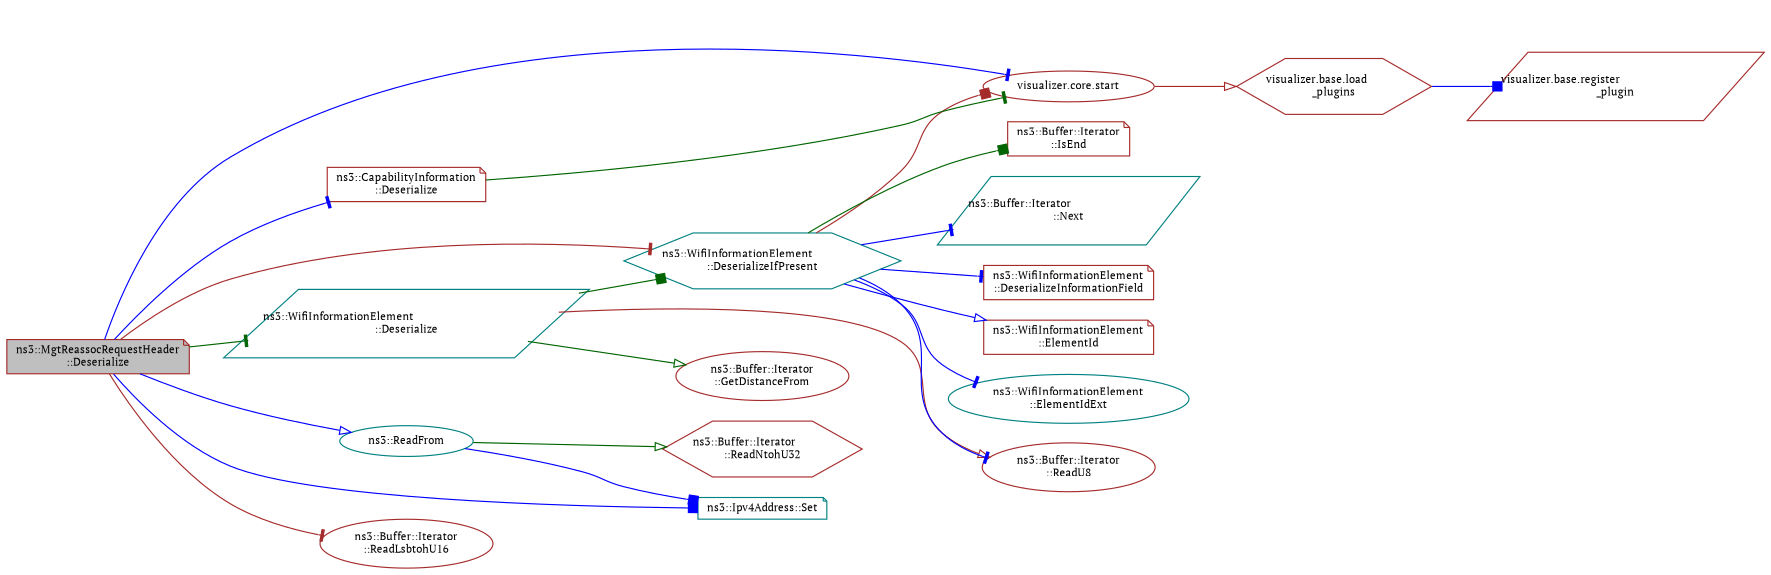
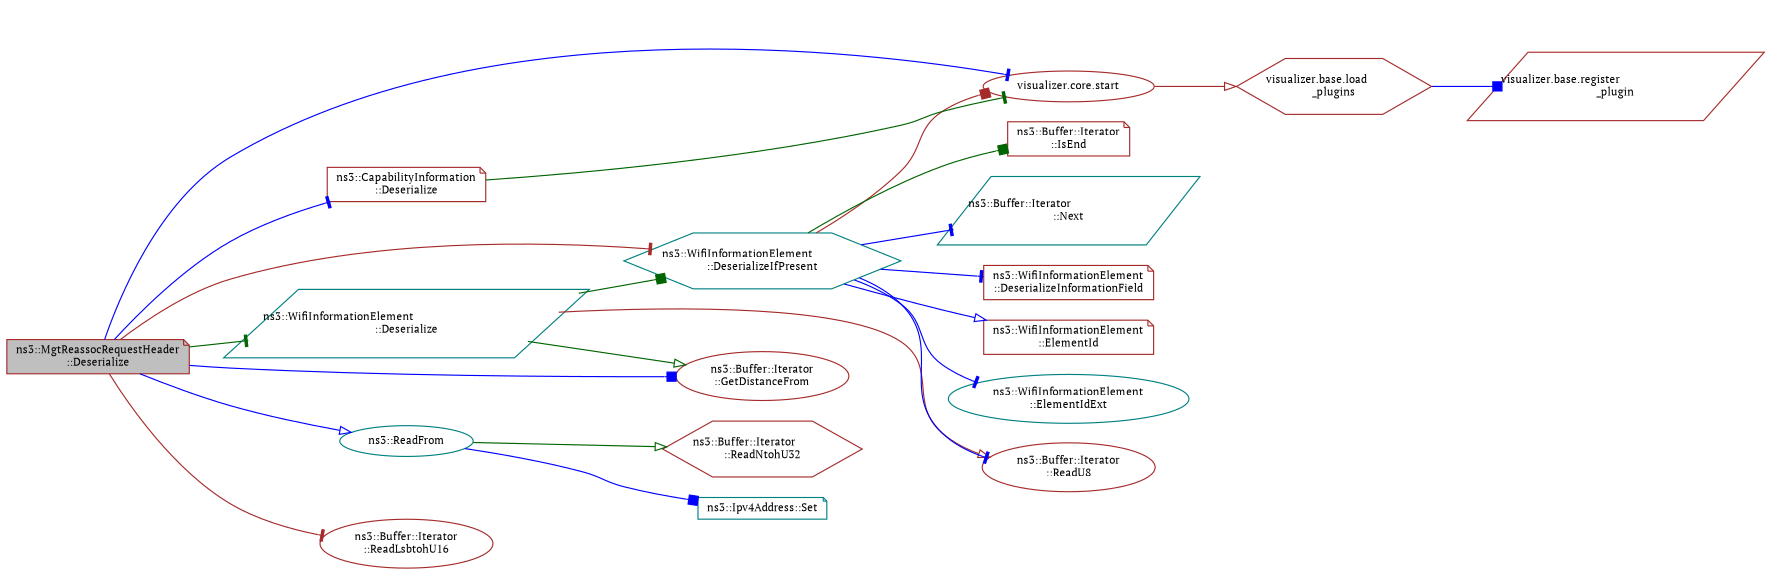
(382, 494) -> (427, 375)
